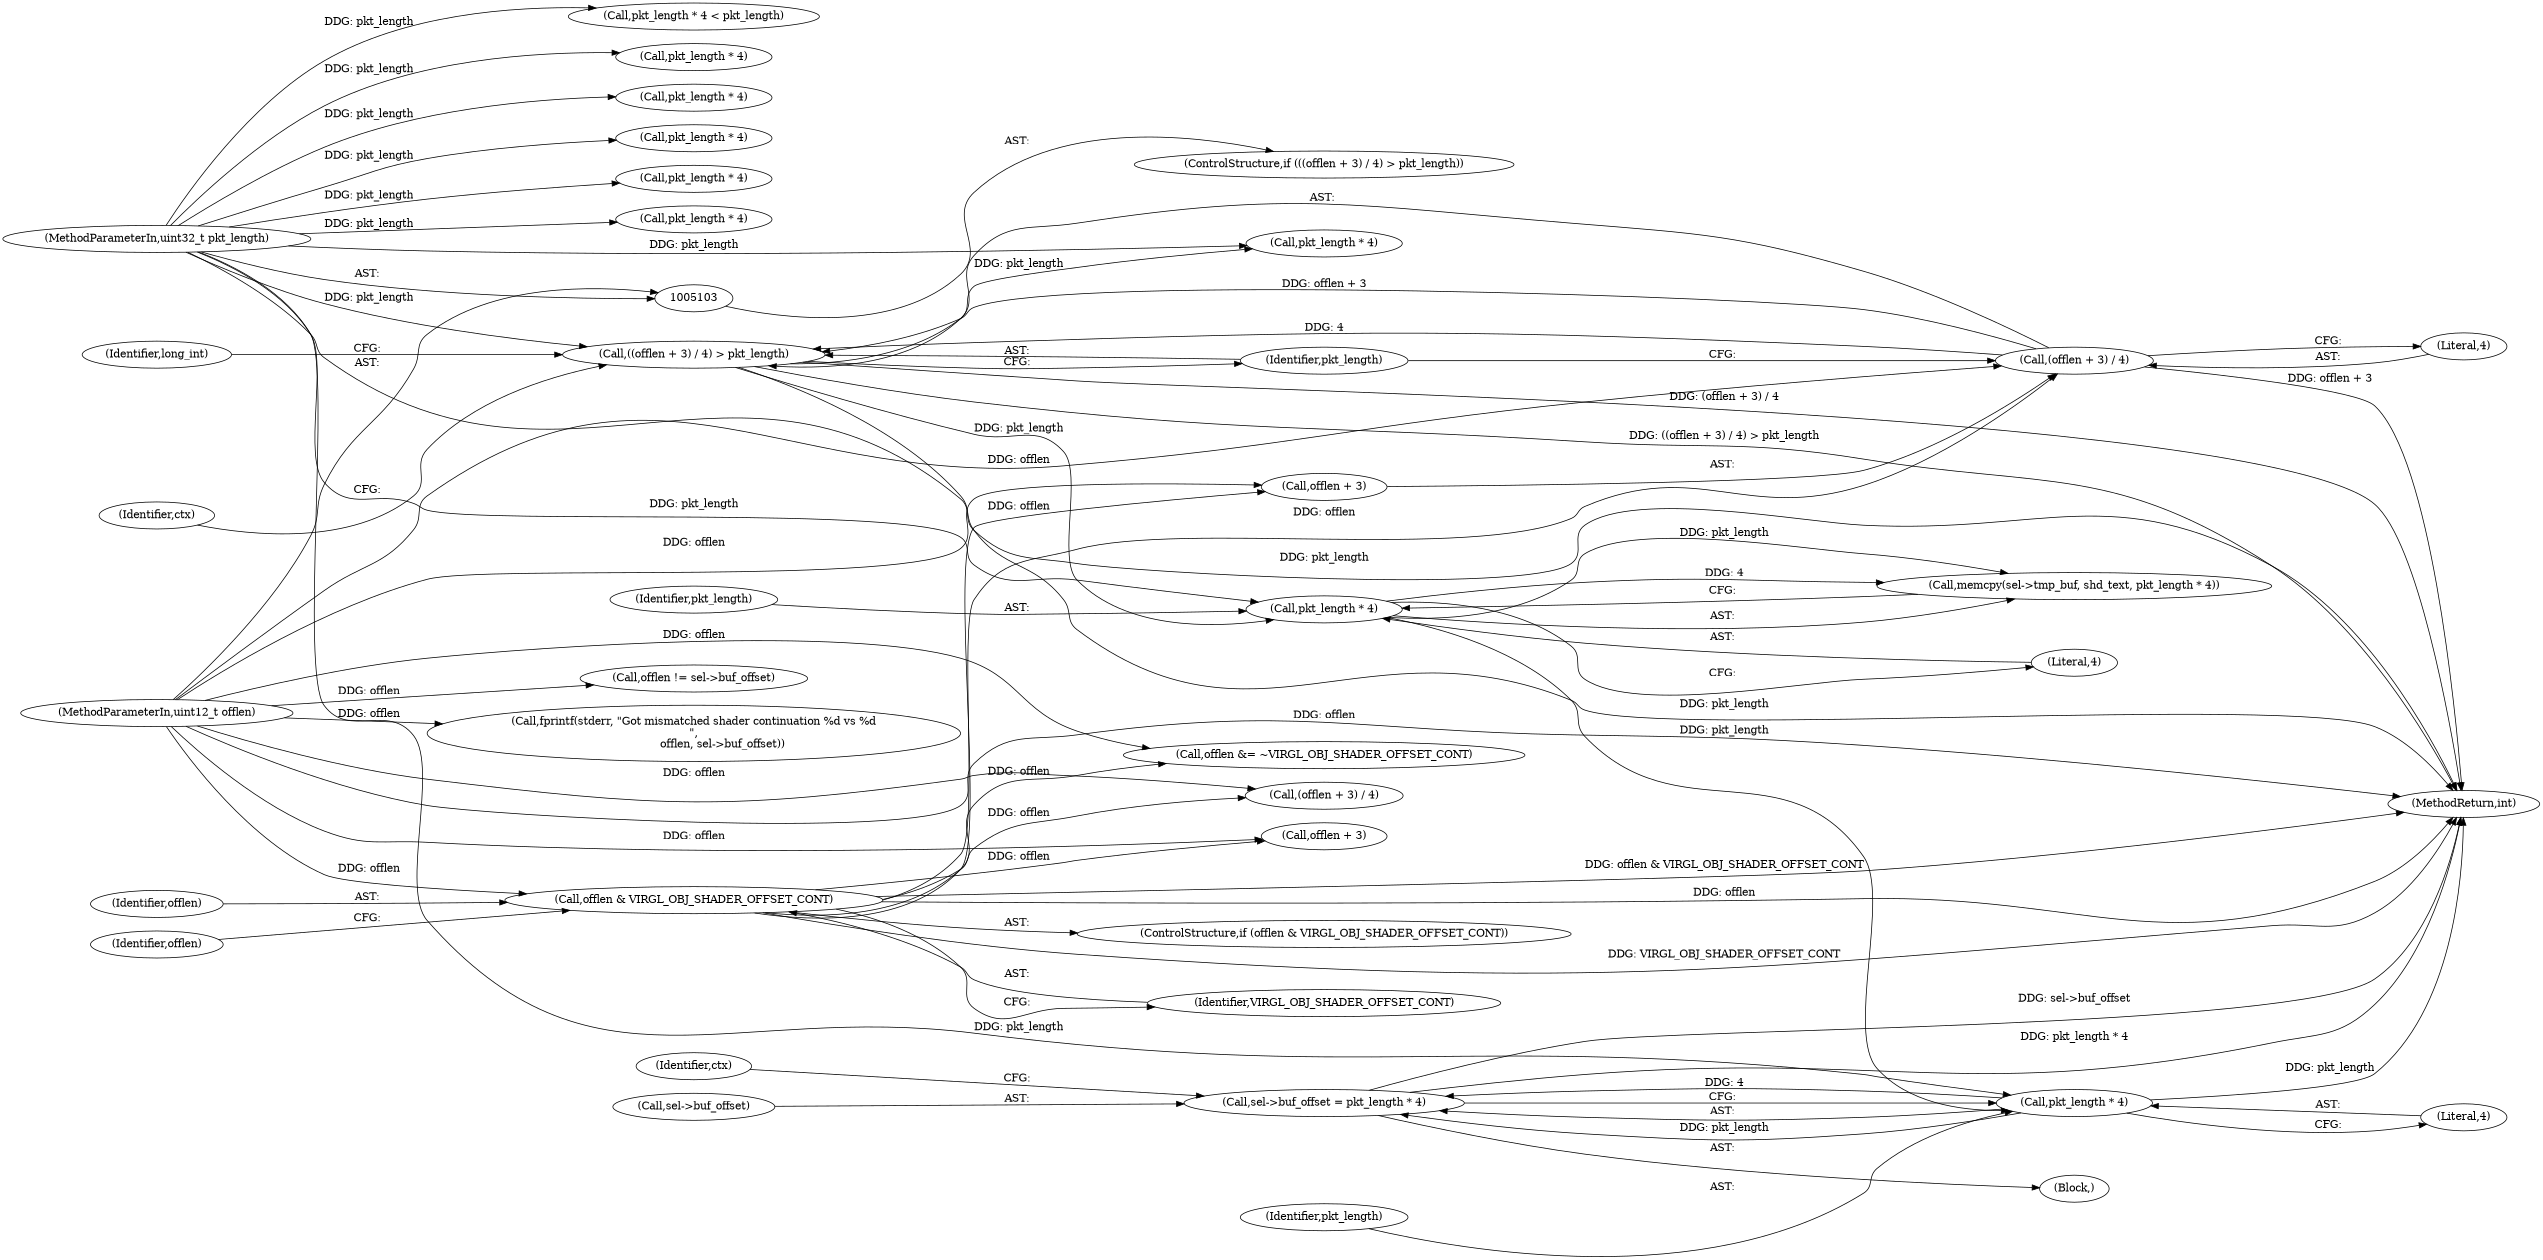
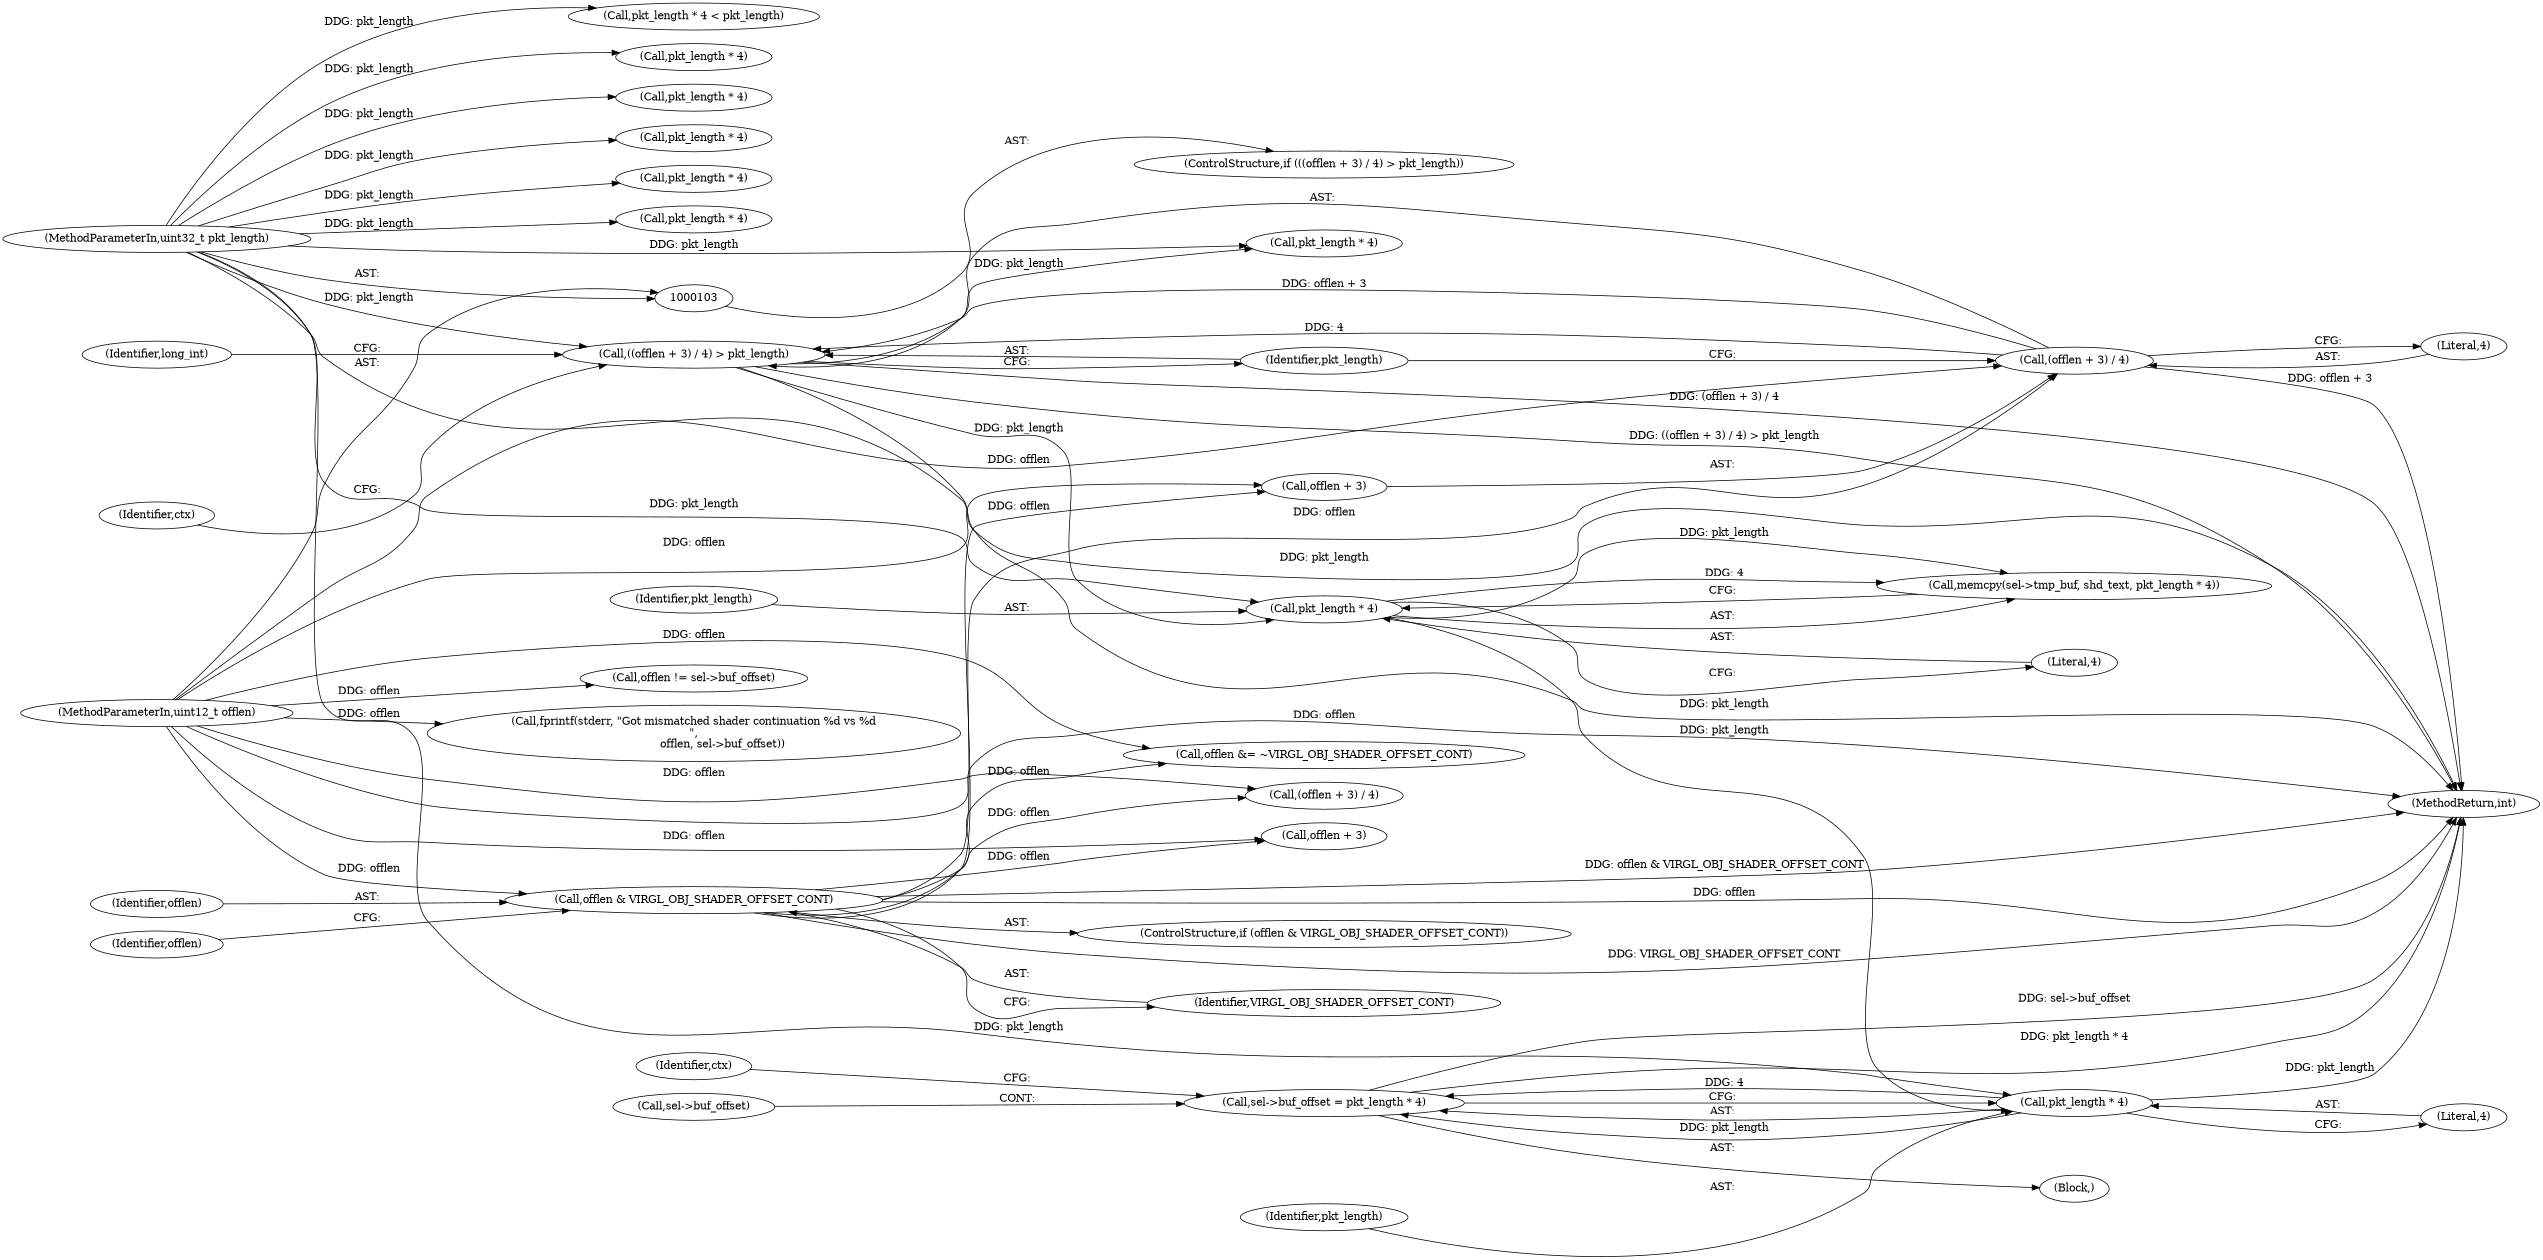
(694, 298) -> (694, 298)
(1019, 1099) -> (1019, 1099)
